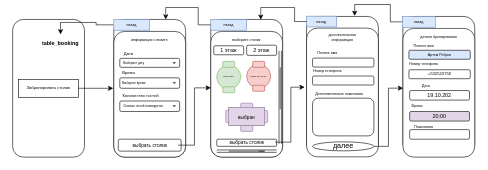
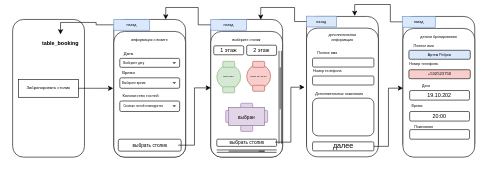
(440, 74) -> (440, 74)
(440, 117) -> (440, 117)
(344, 147) -> (344, 147)
